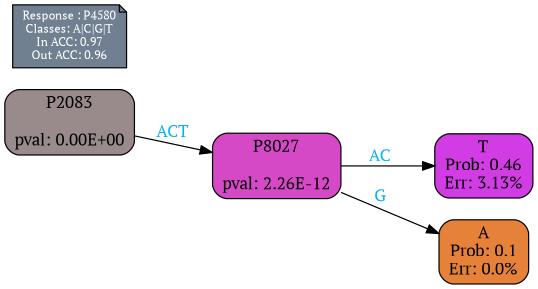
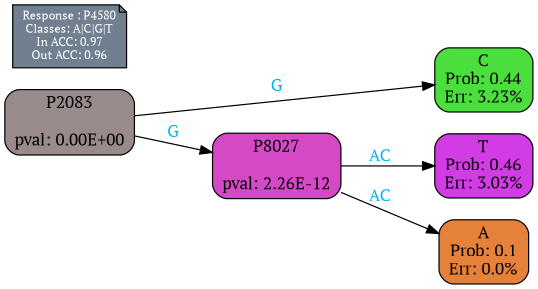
none -> (484, 80)
(173, 133) -> (173, 133)
(484, 166) -> (484, 166)
(380, 197) -> (380, 197)
